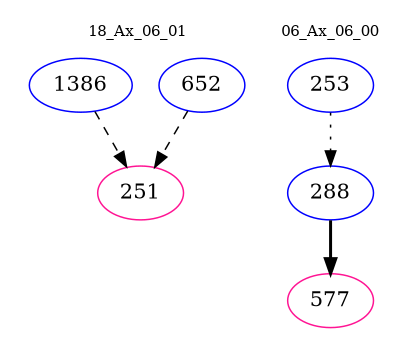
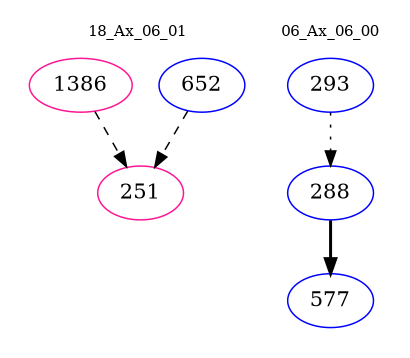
(81, 85) -> (81, 85)
(331, 85) -> (331, 85)
(331, 301) -> (331, 301)
